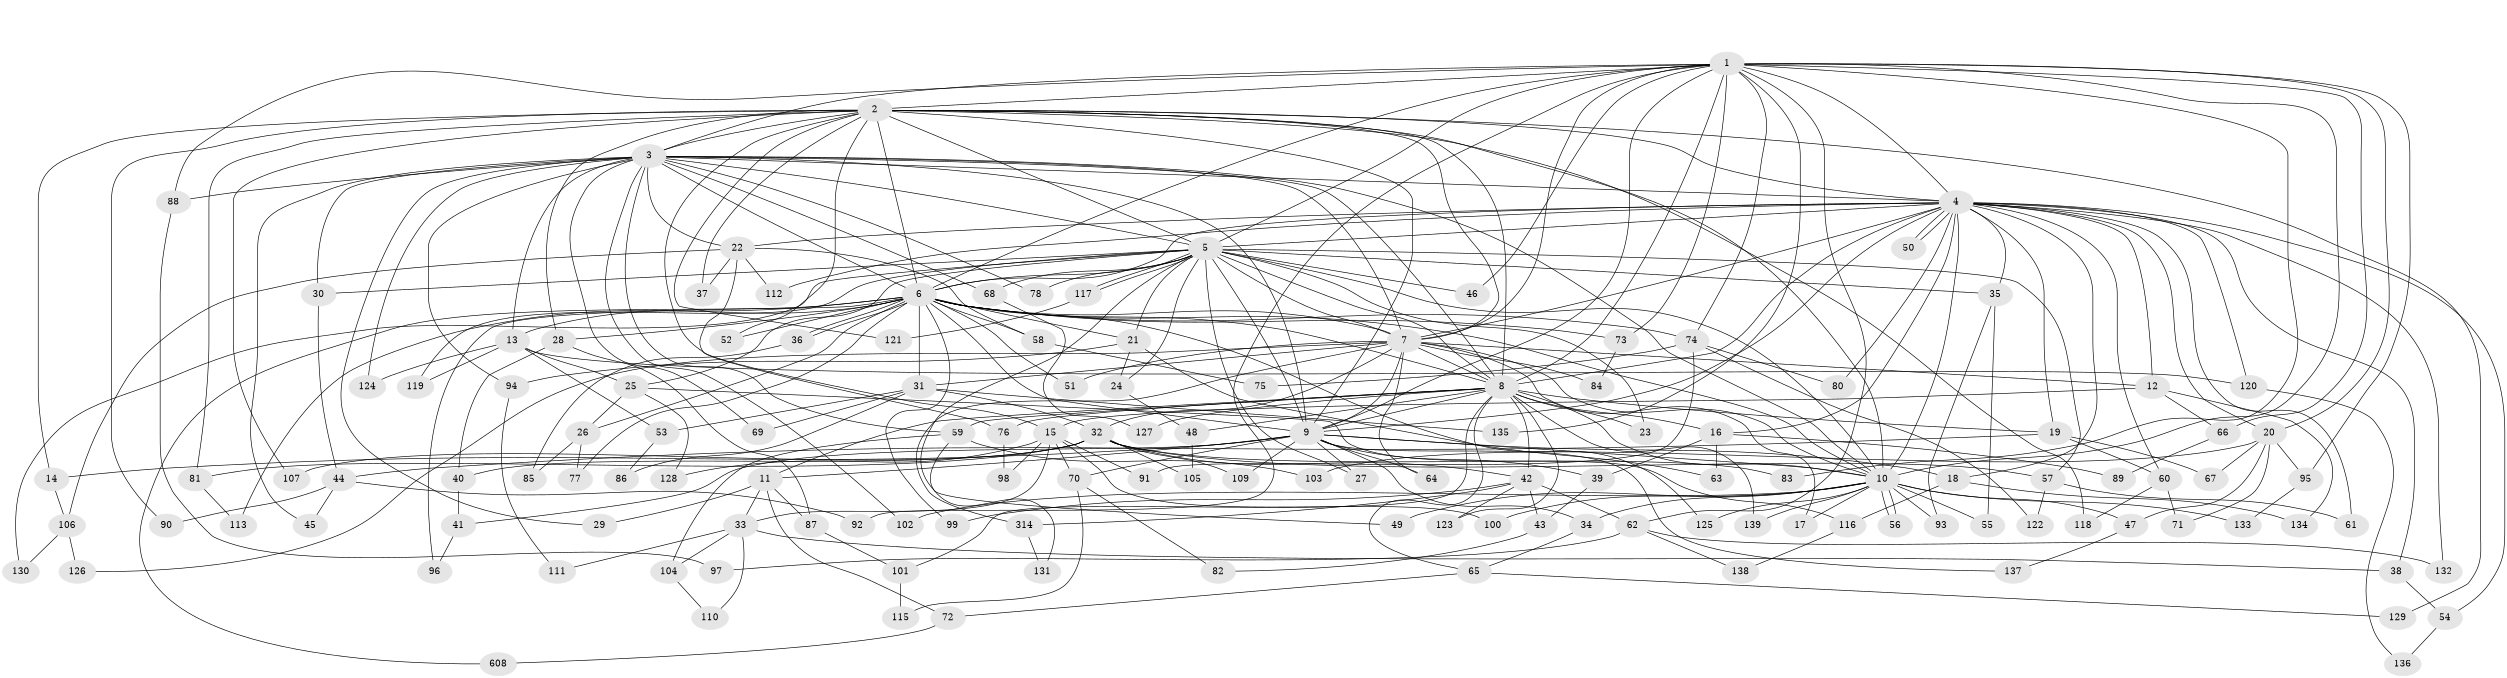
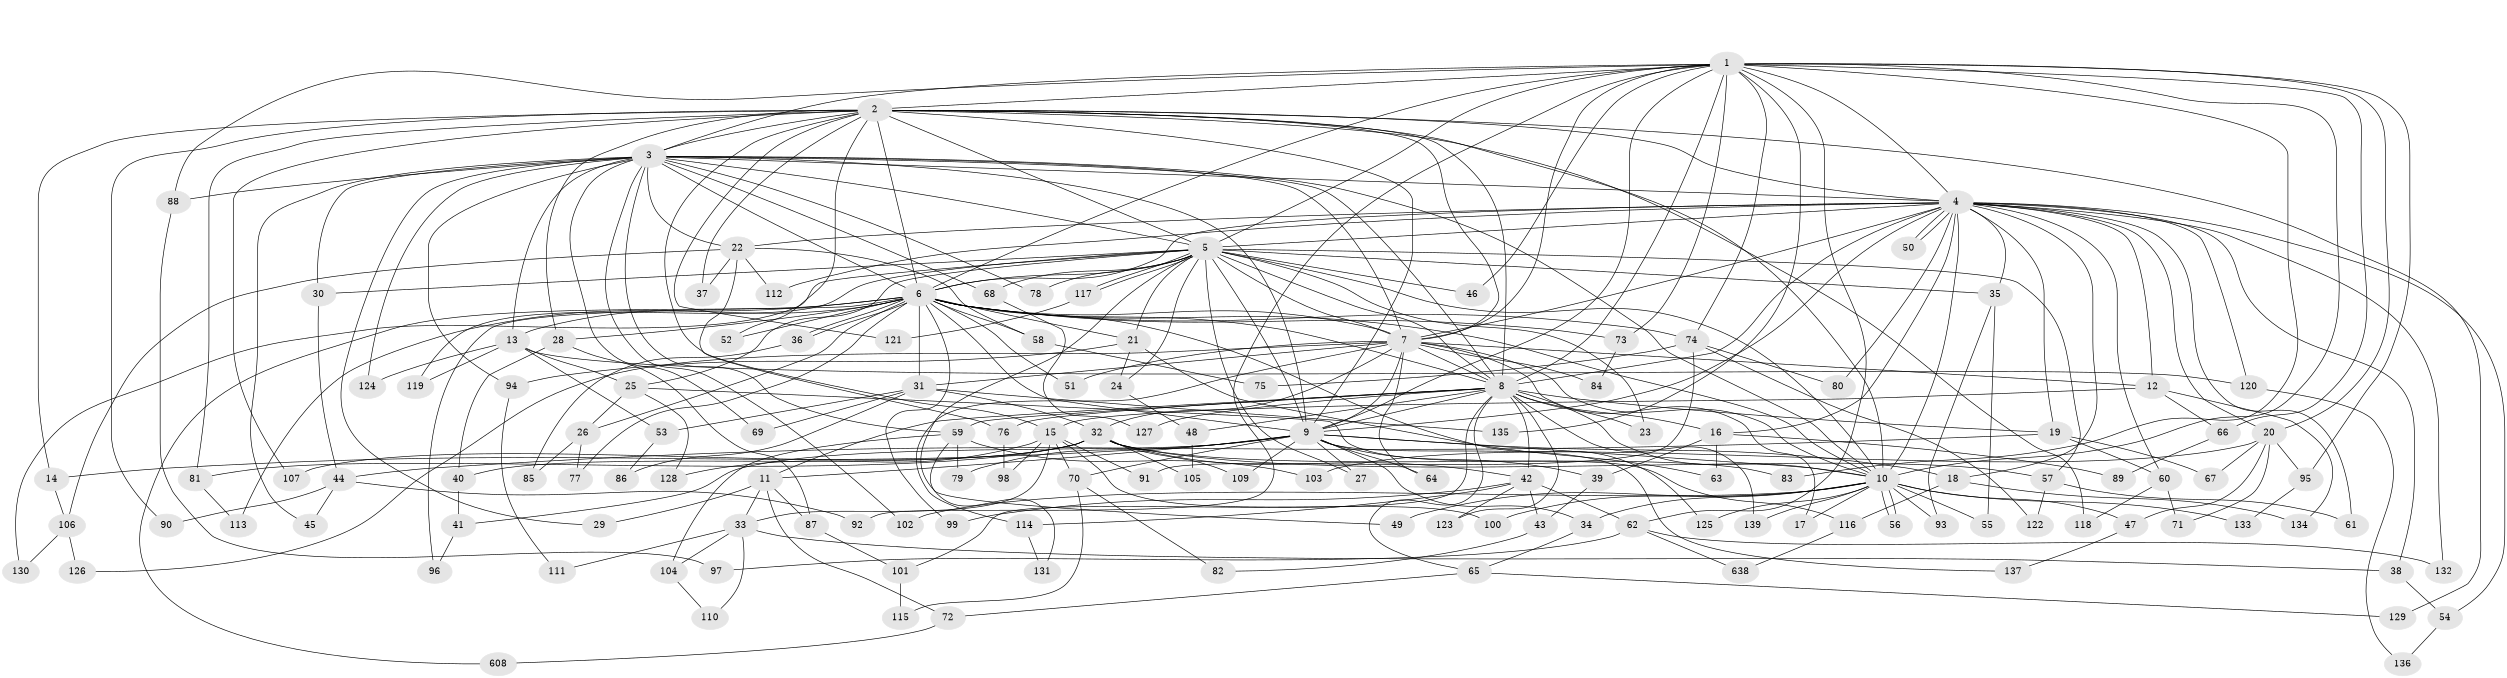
none -> (958, 479)
(1024, 526) -> (1024, 526)
(1741, 572) -> (1741, 572)
